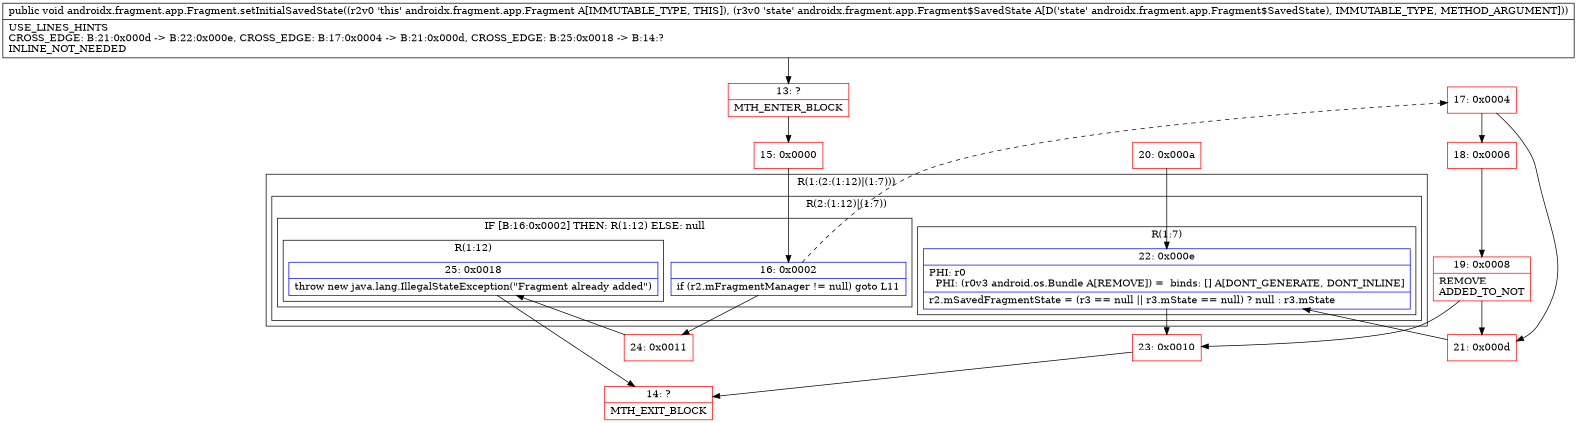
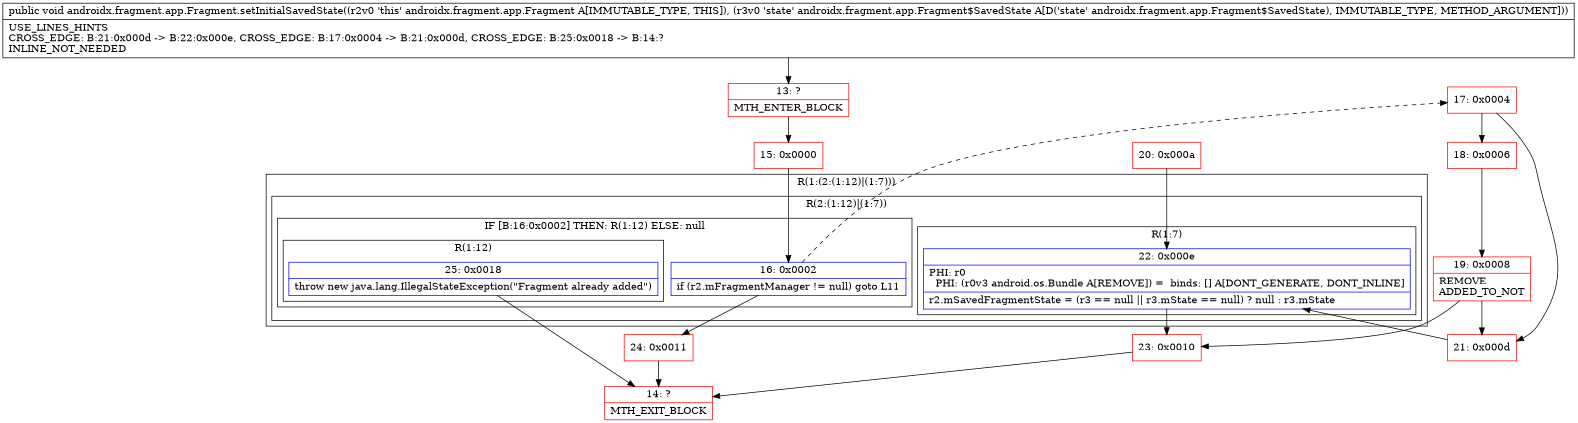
(572, 315) -> (659, 370)
